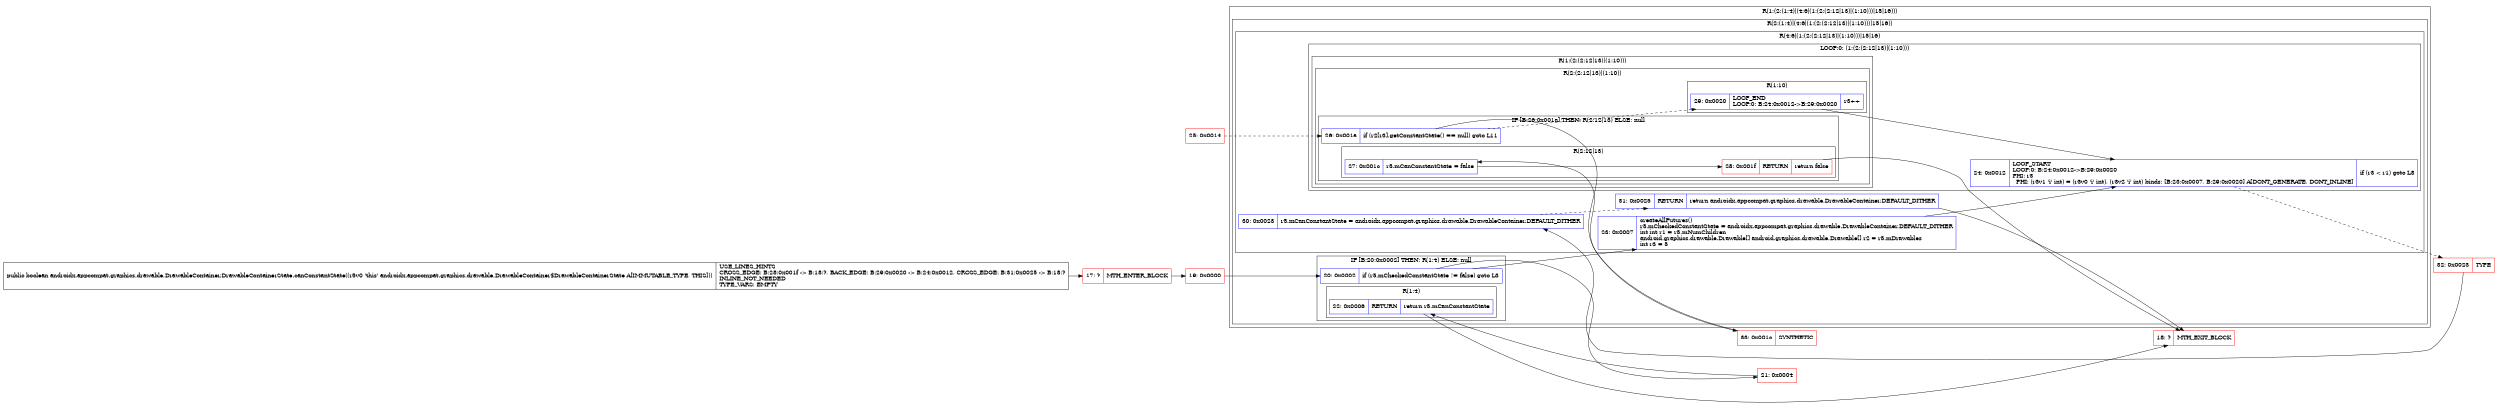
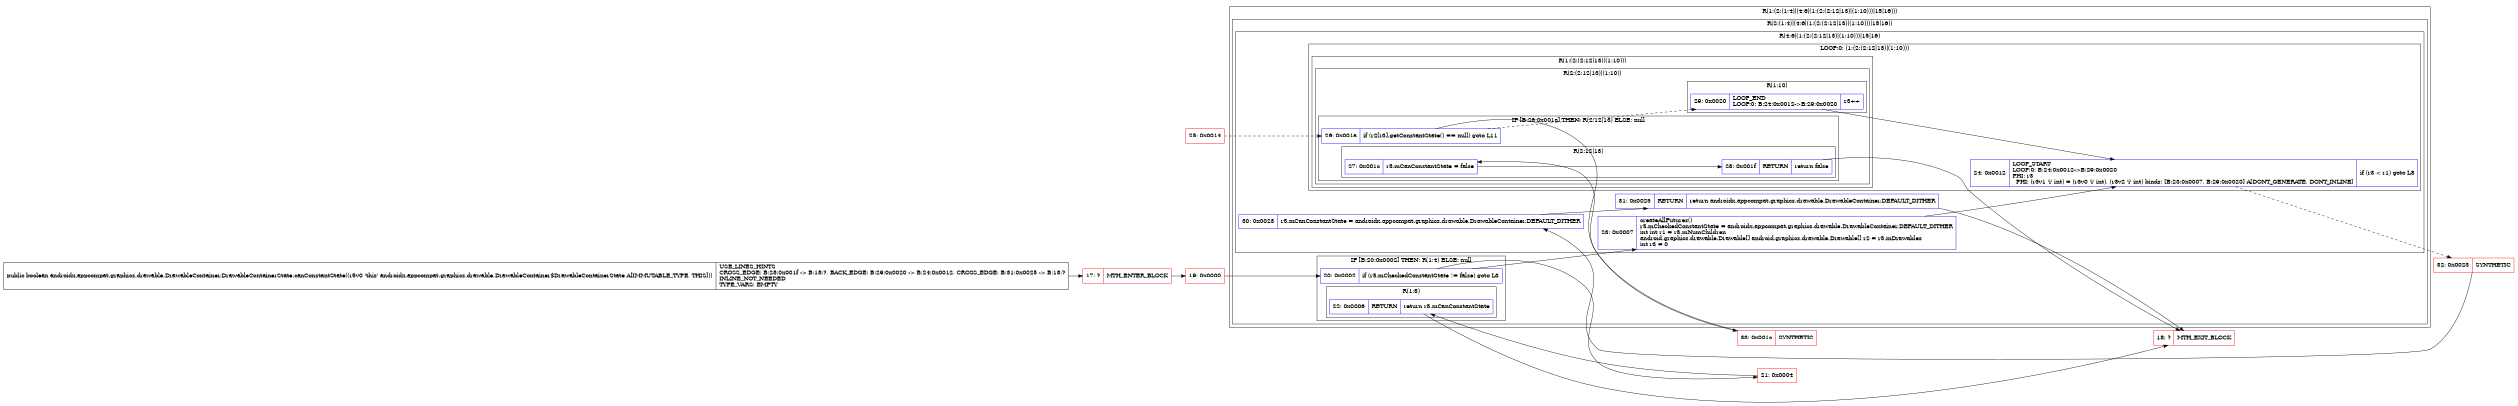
(1777, 167) -> (1777, 167)
(1587, 212) -> (1587, 212)
(1654, 245) -> (1654, 245)
(2483, 265) -> (2493, 265)
(1411, 291) -> (1411, 291)
